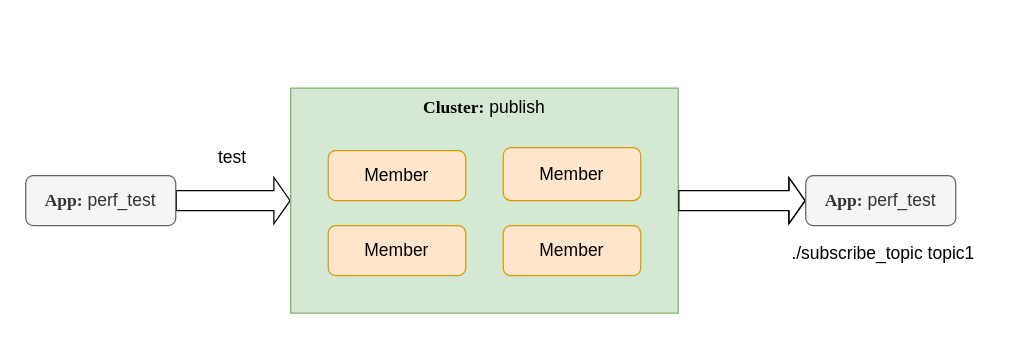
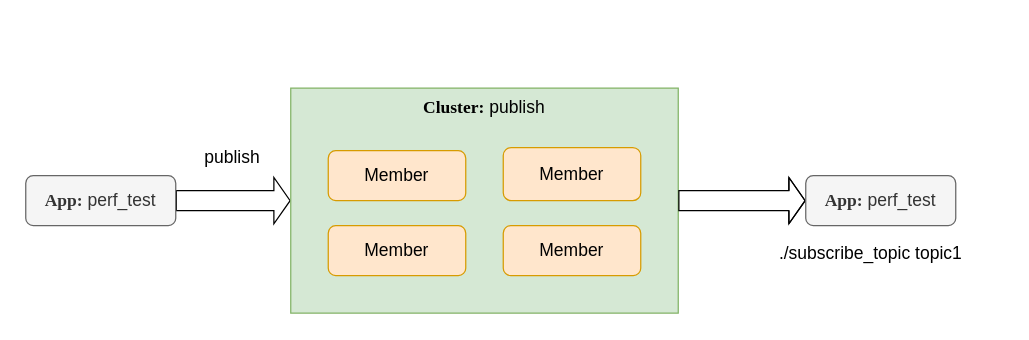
(233, 157) -> (233, 157)
(896, 253) -> (883, 253)
